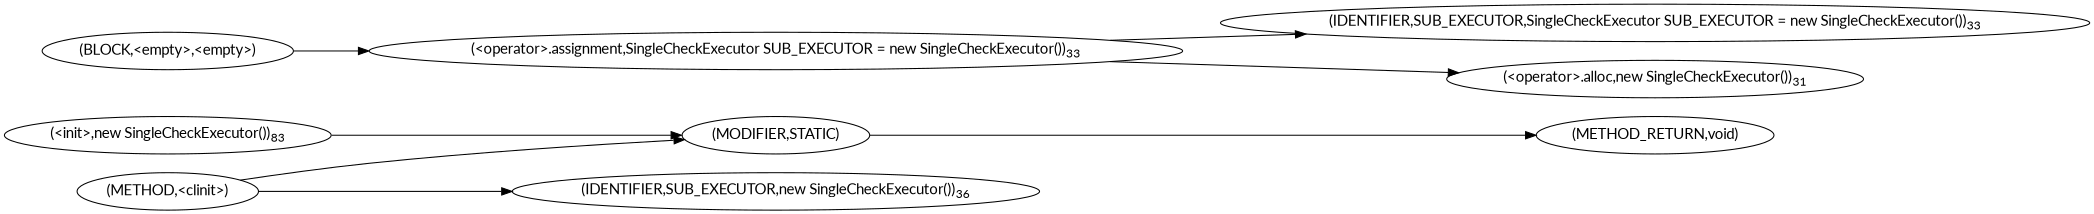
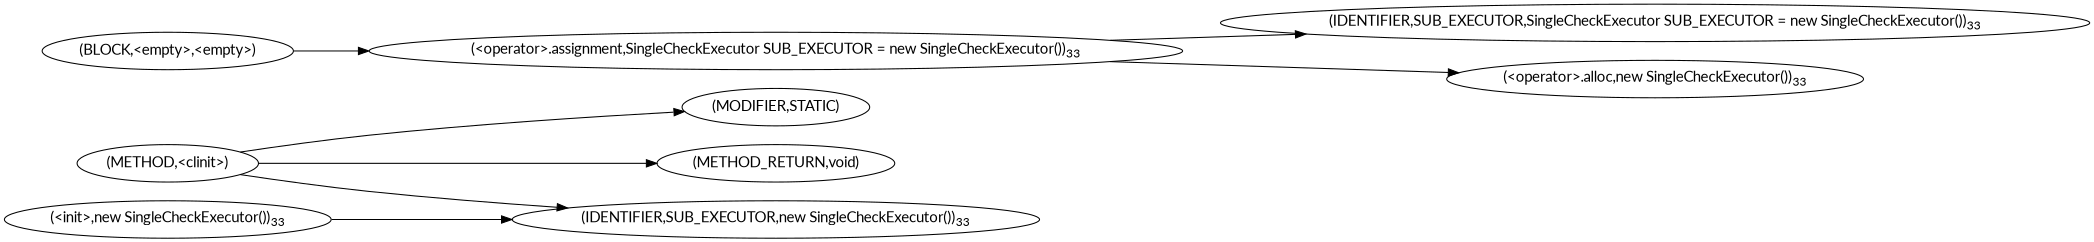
(1800, 78) -> (1800, 78)
(278, 134) -> (278, 218)
(501, 135) -> (417, 219)
(1198, 135) -> (452, 163)
(963, 190) -> (963, 218)
